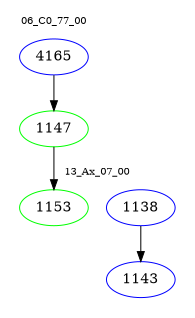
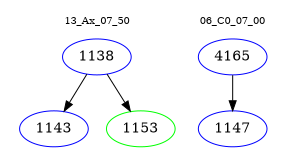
(54, 21) -> (233, 21)
(54, 129) -> (233, 129)
(54, 169) -> (116, 88)
(97, 172) -> (97, 21)
